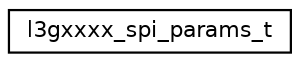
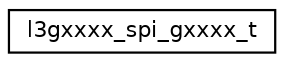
(150, 31) -> (142, 31)
